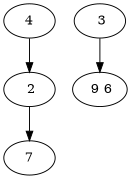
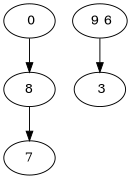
(29, 21) -> (29, 21)
(100, 51) -> (100, 51)
(29, 89) -> (29, 89)
